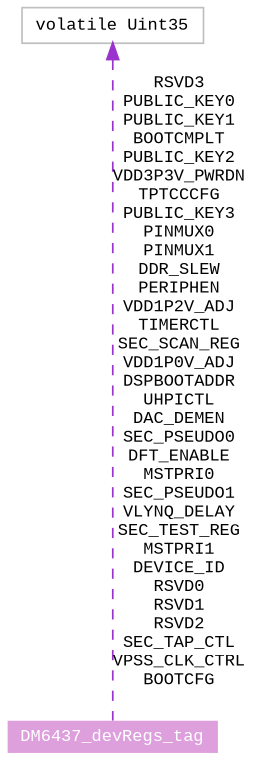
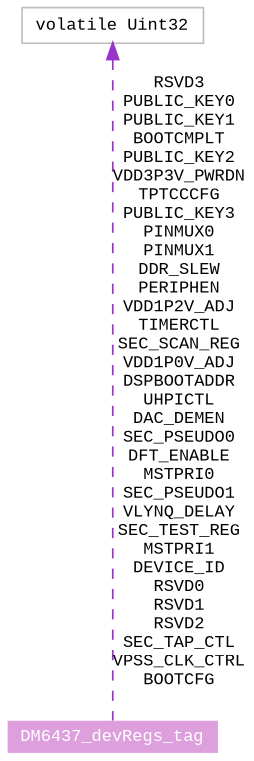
(113, 25) -> (113, 25)
